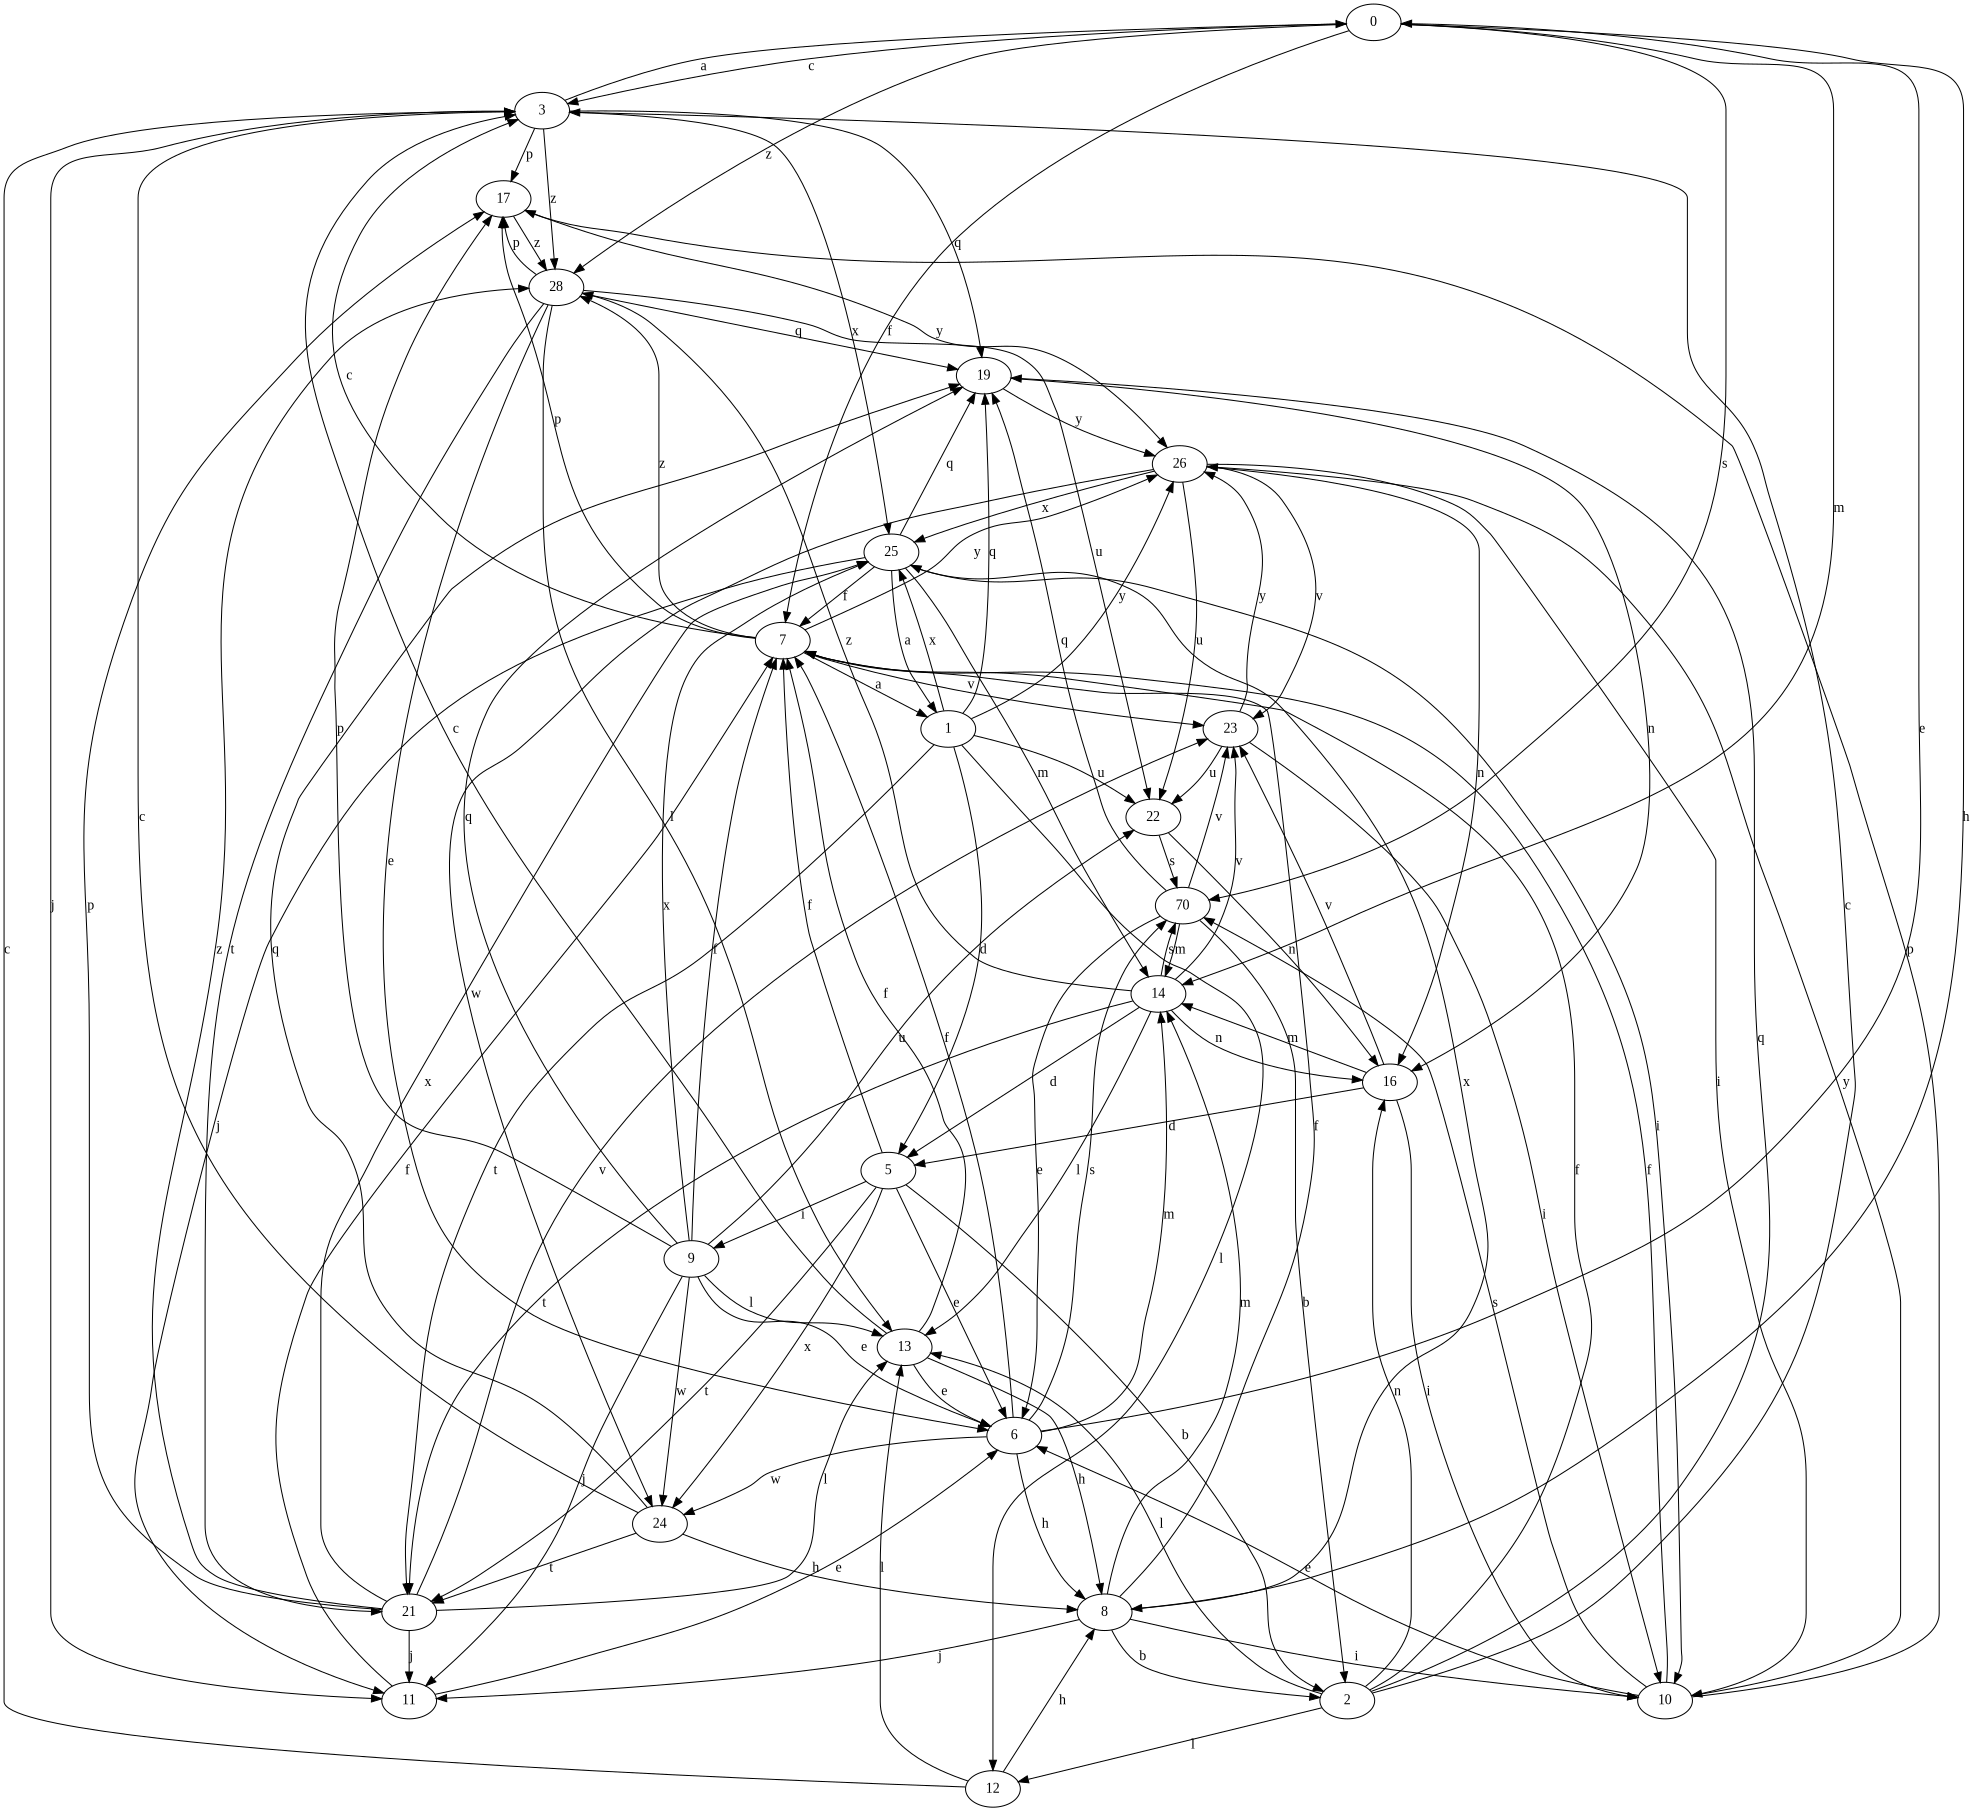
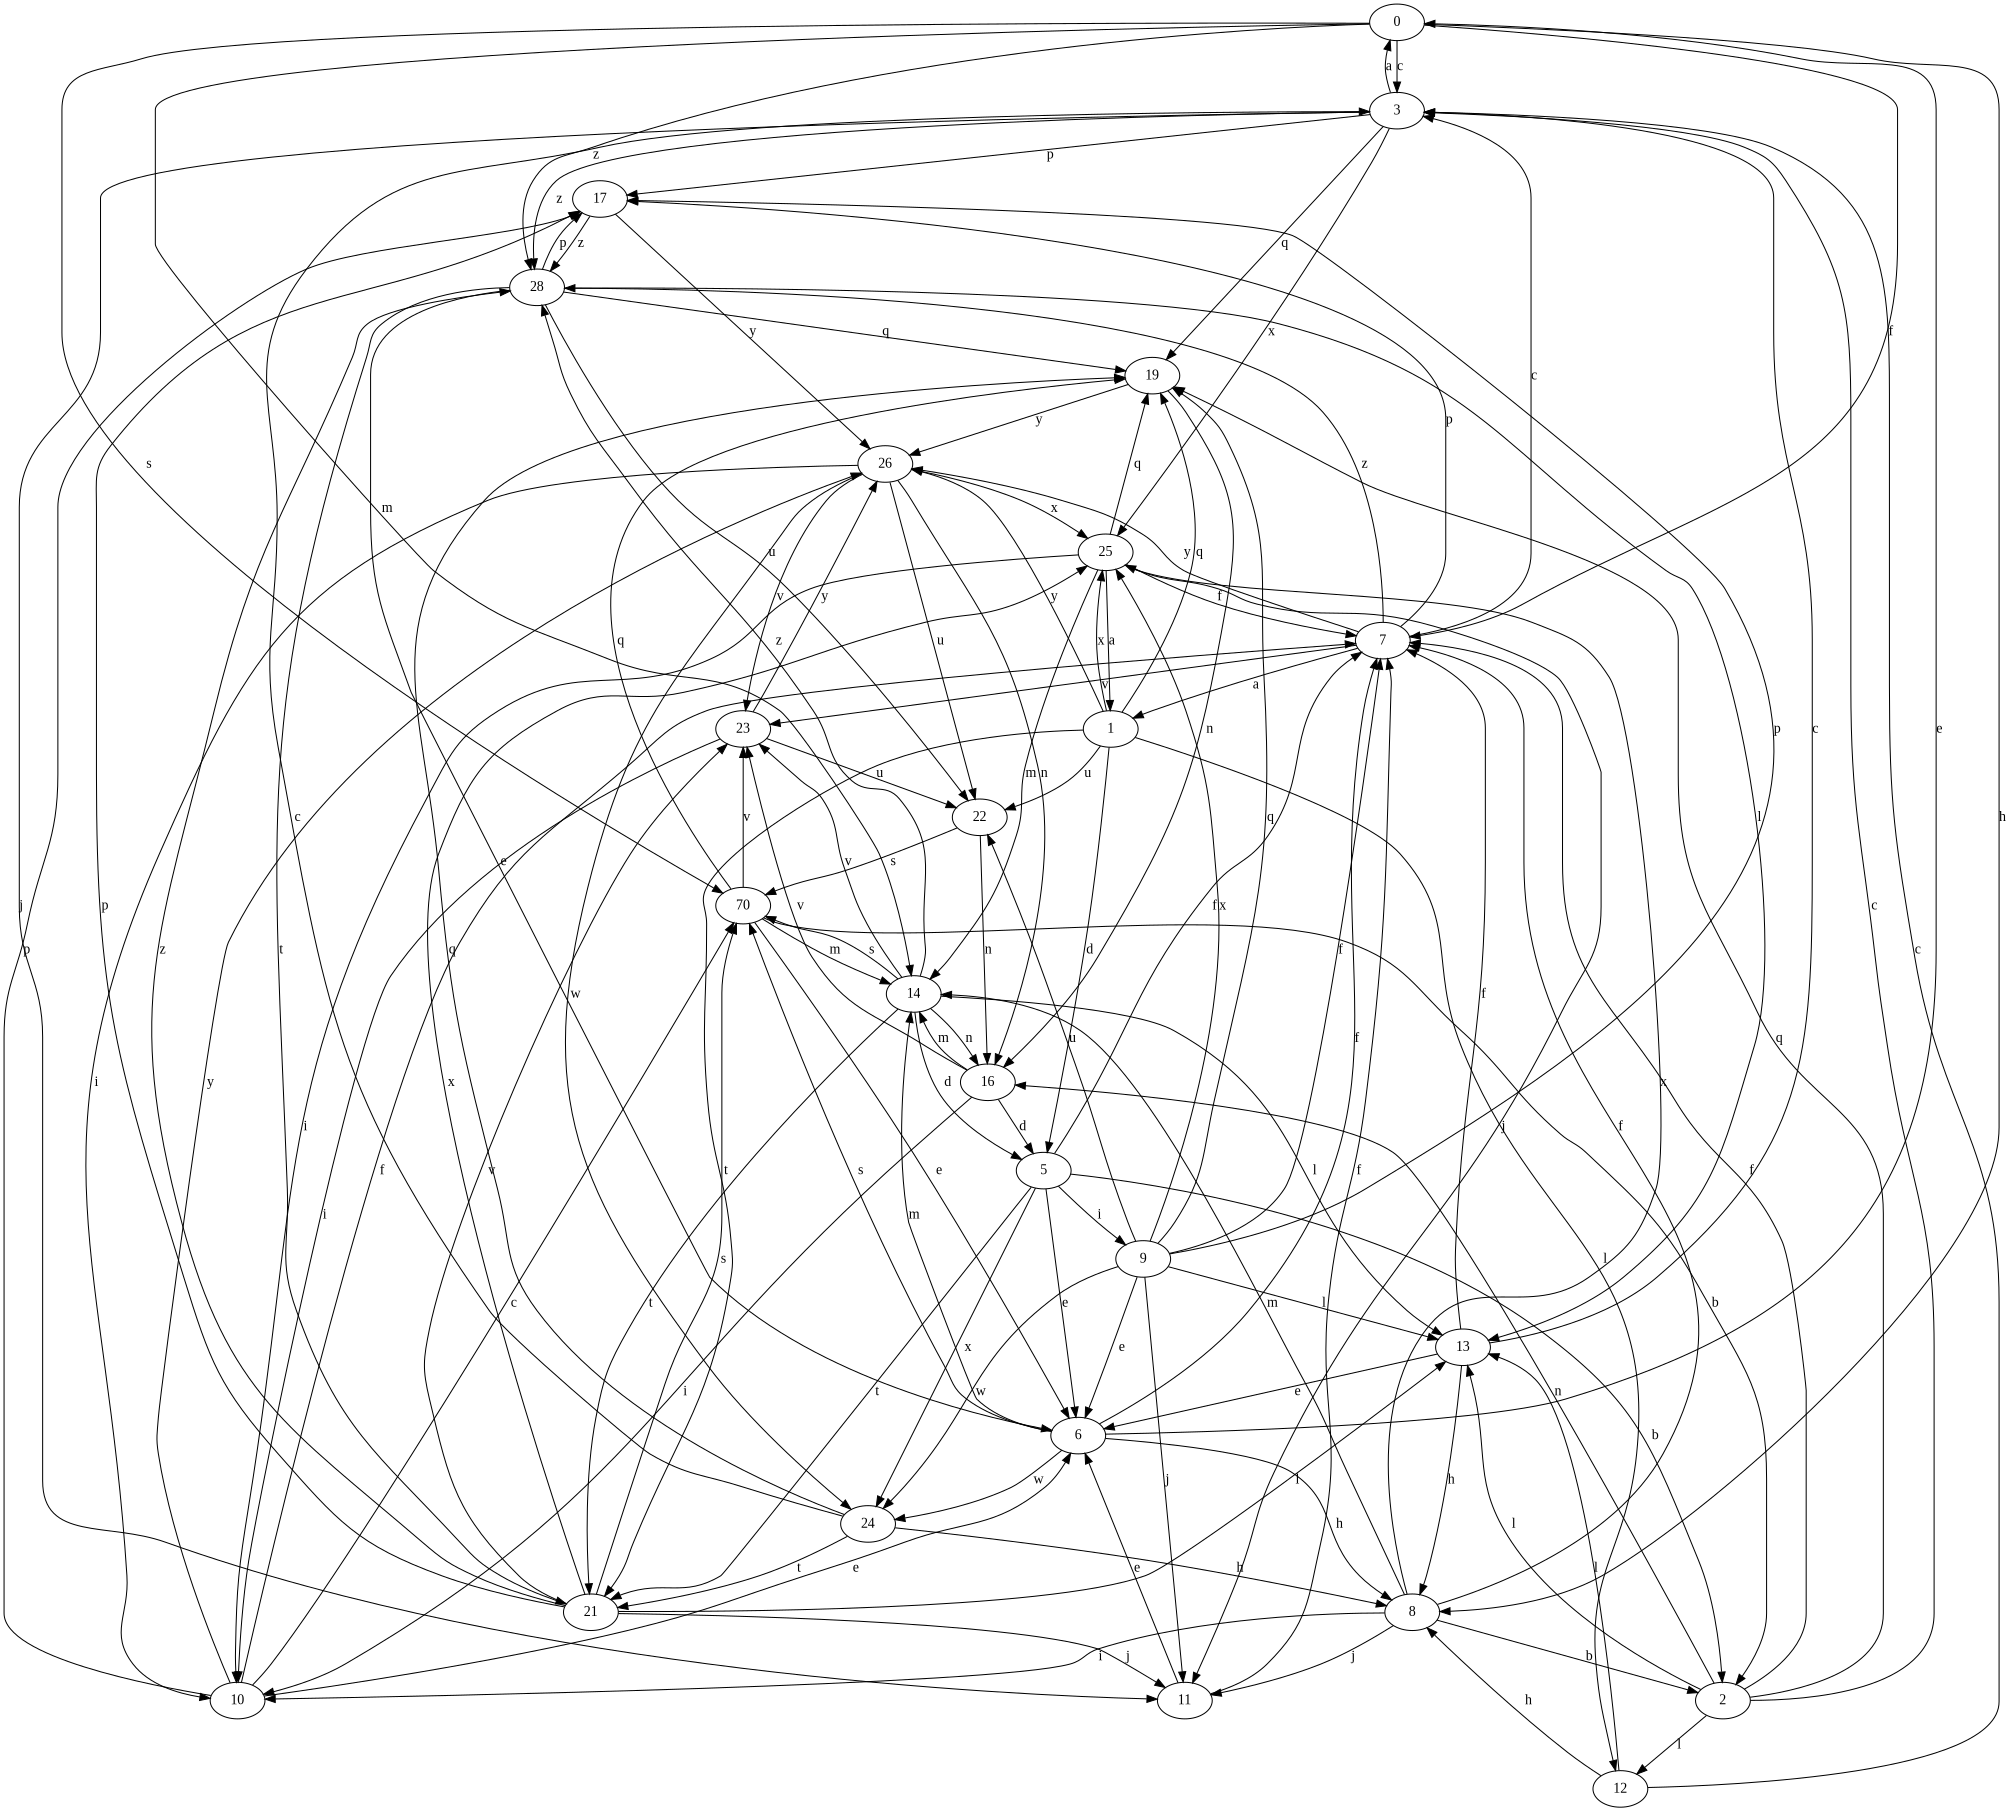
none -> (708, 1289)
(1496, 1303) -> (514, 1303)
